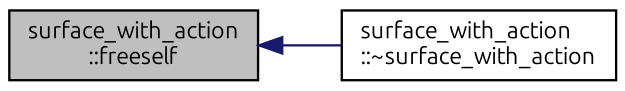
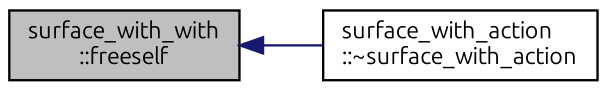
(134, 45) -> (124, 45)
